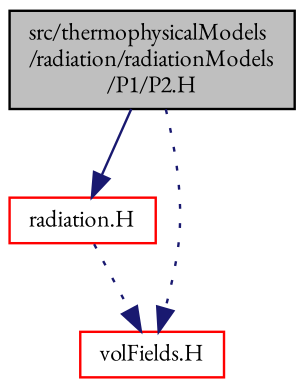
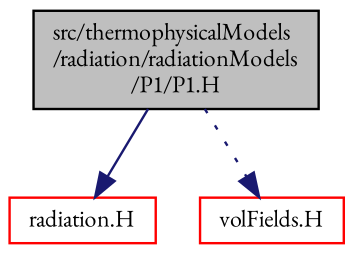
(152, 60) -> (176, 60)
(112, 277) -> none
